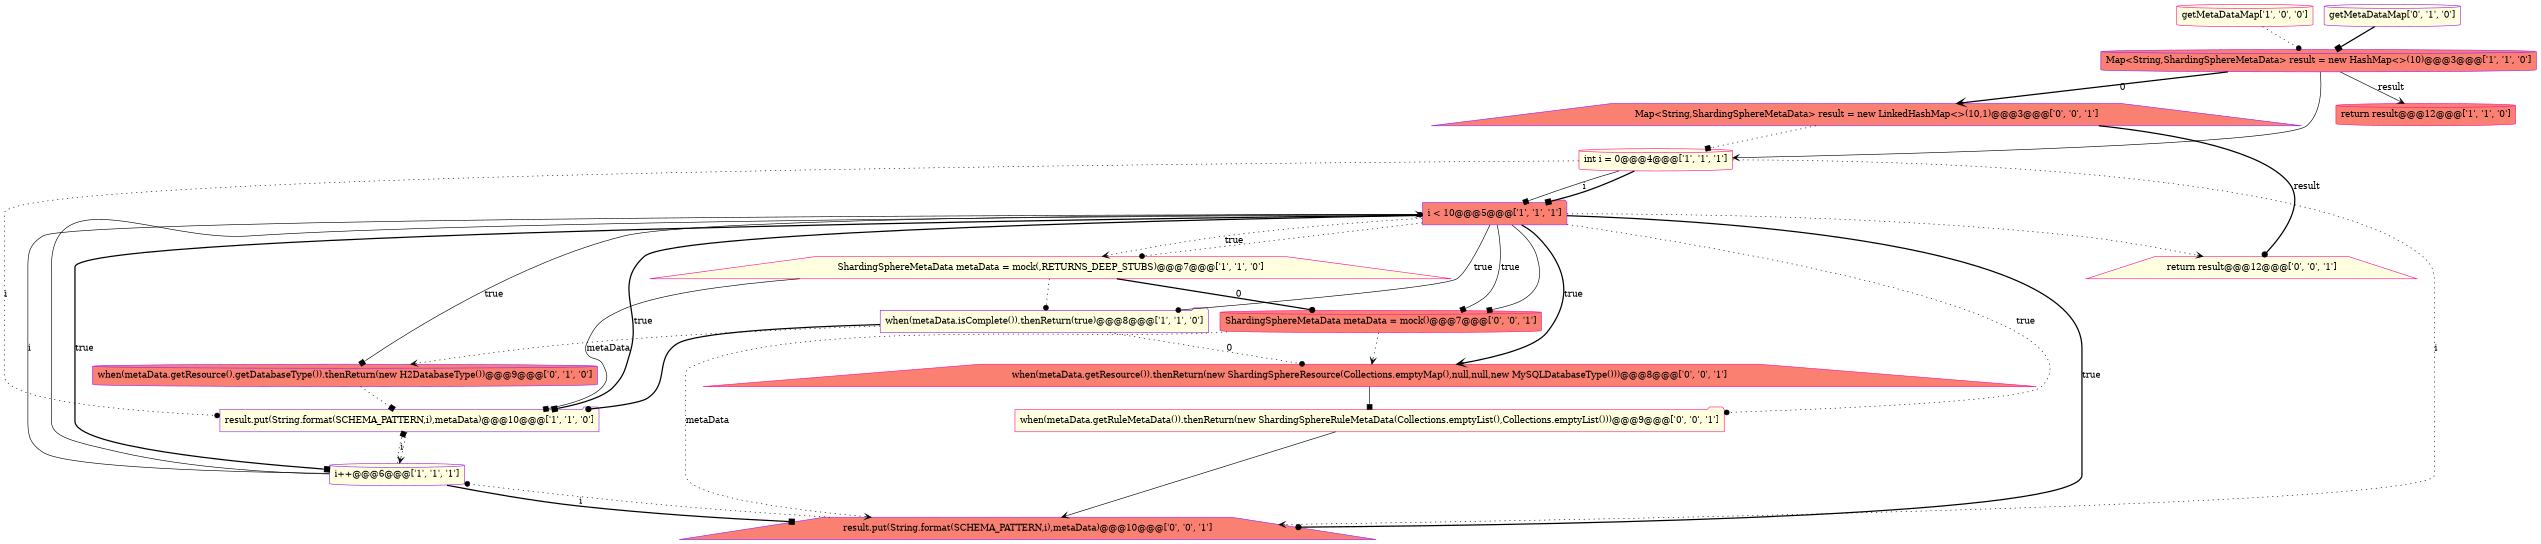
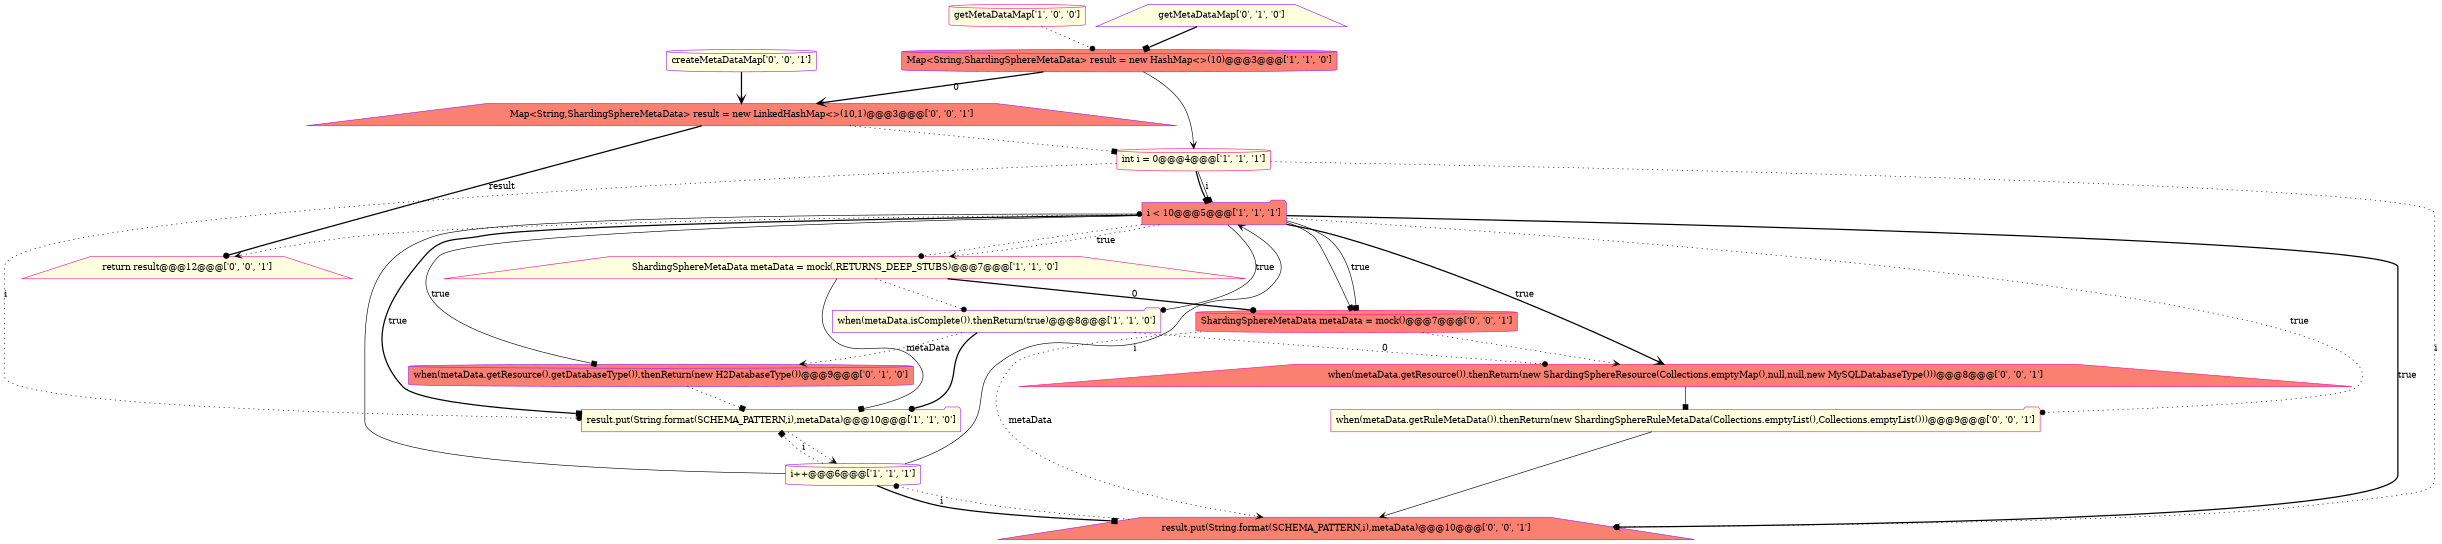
(2392, 15) -> (1222, 15)
none -> (741, 61)
(2426, 115) -> none
(542, 233) -> none
